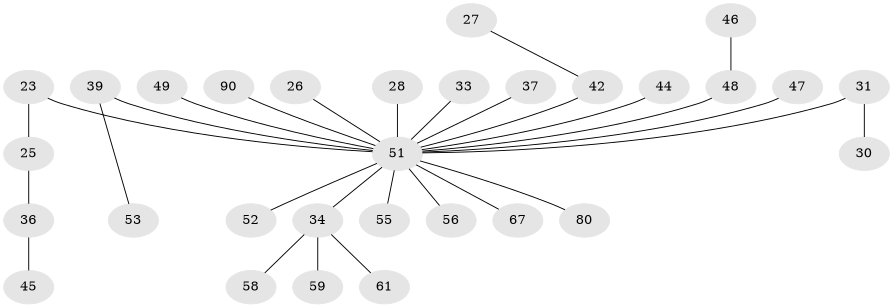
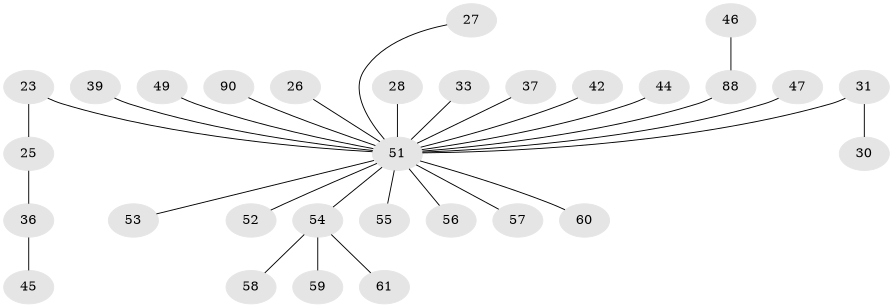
(534, 54) -> (370, 62)
(731, 87) -> (731, 87)
(114, 154) -> (265, 187)
(318, 220) -> (318, 220)
(518, 220) -> (518, 220)
(585, 220) -> (585, 220)
